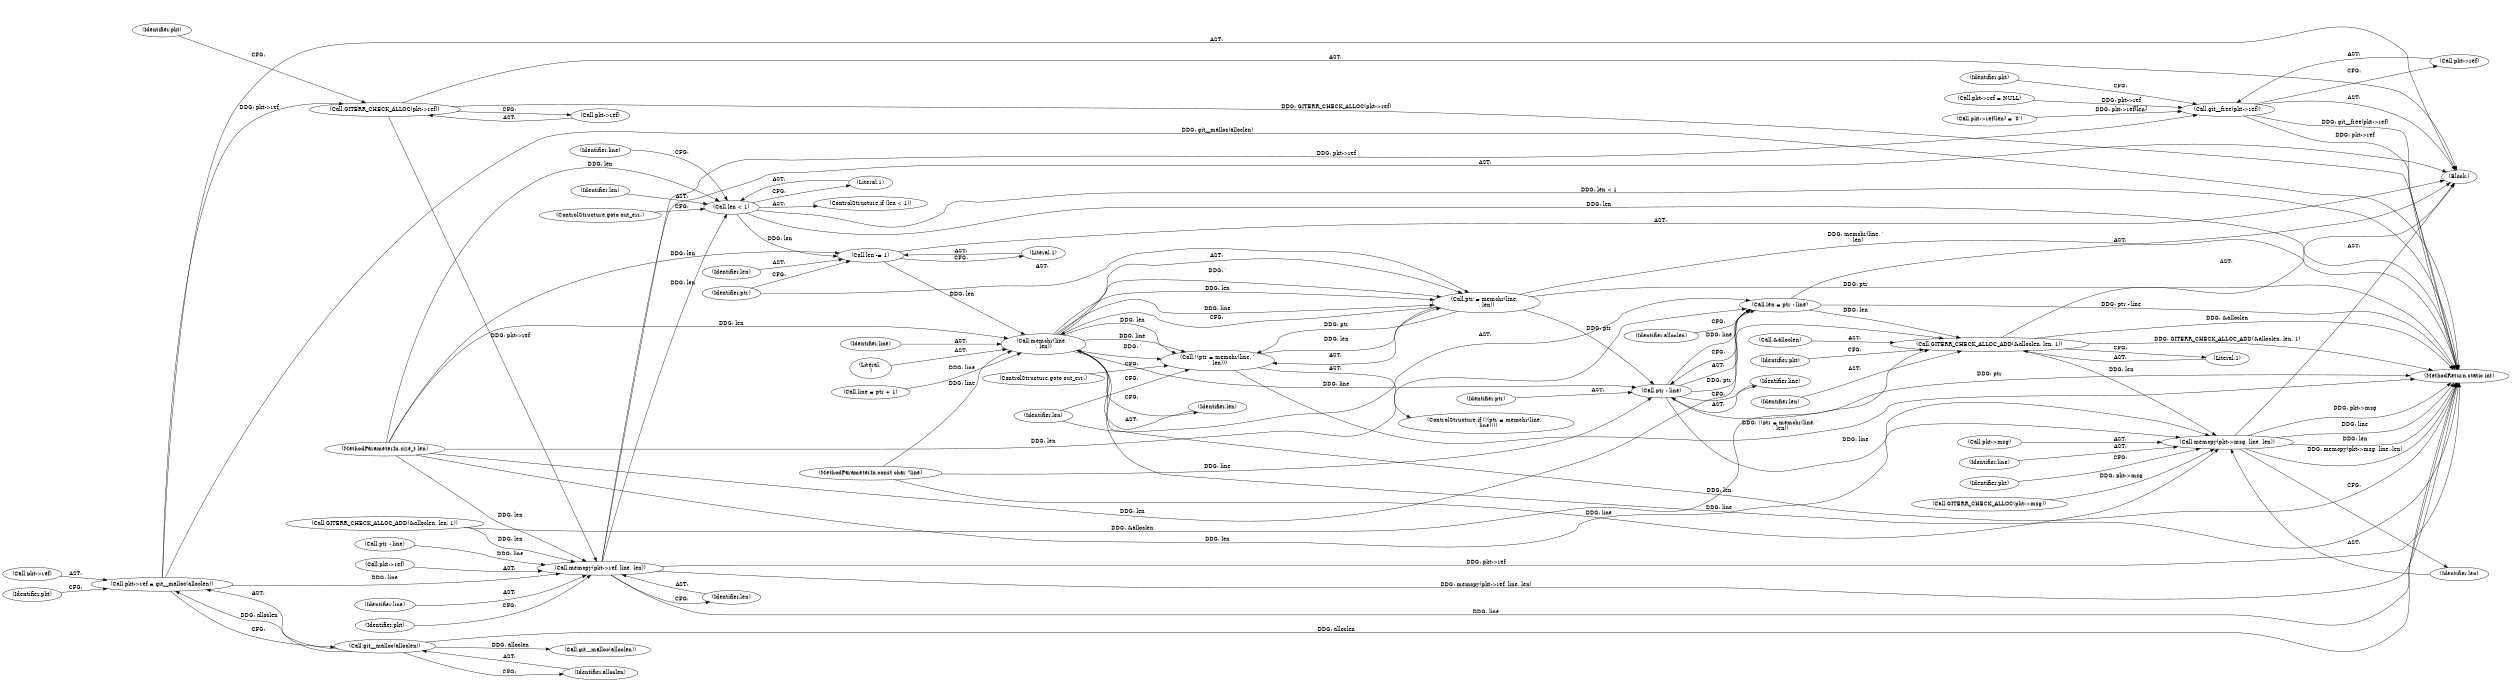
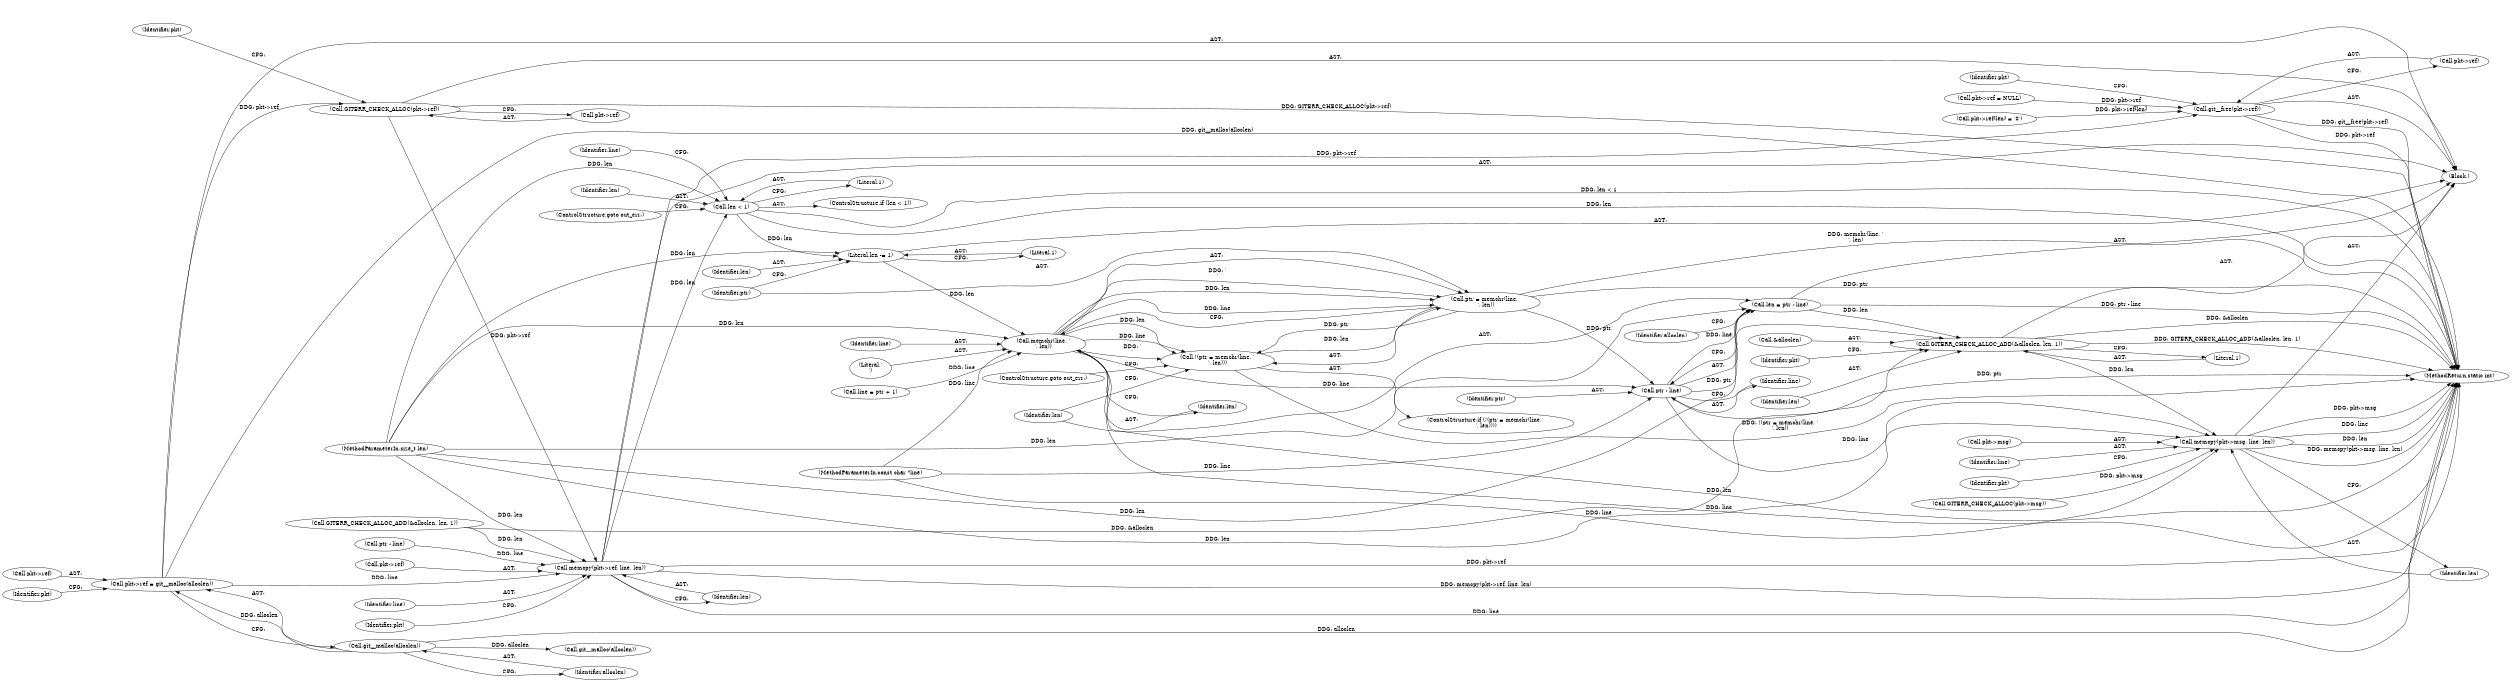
(871, 255) -> (871, 255)
(1486, 423) -> (1486, 423)
